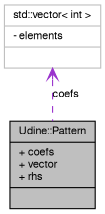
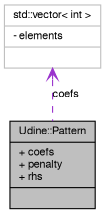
(38, 164) -> (41, 164)
